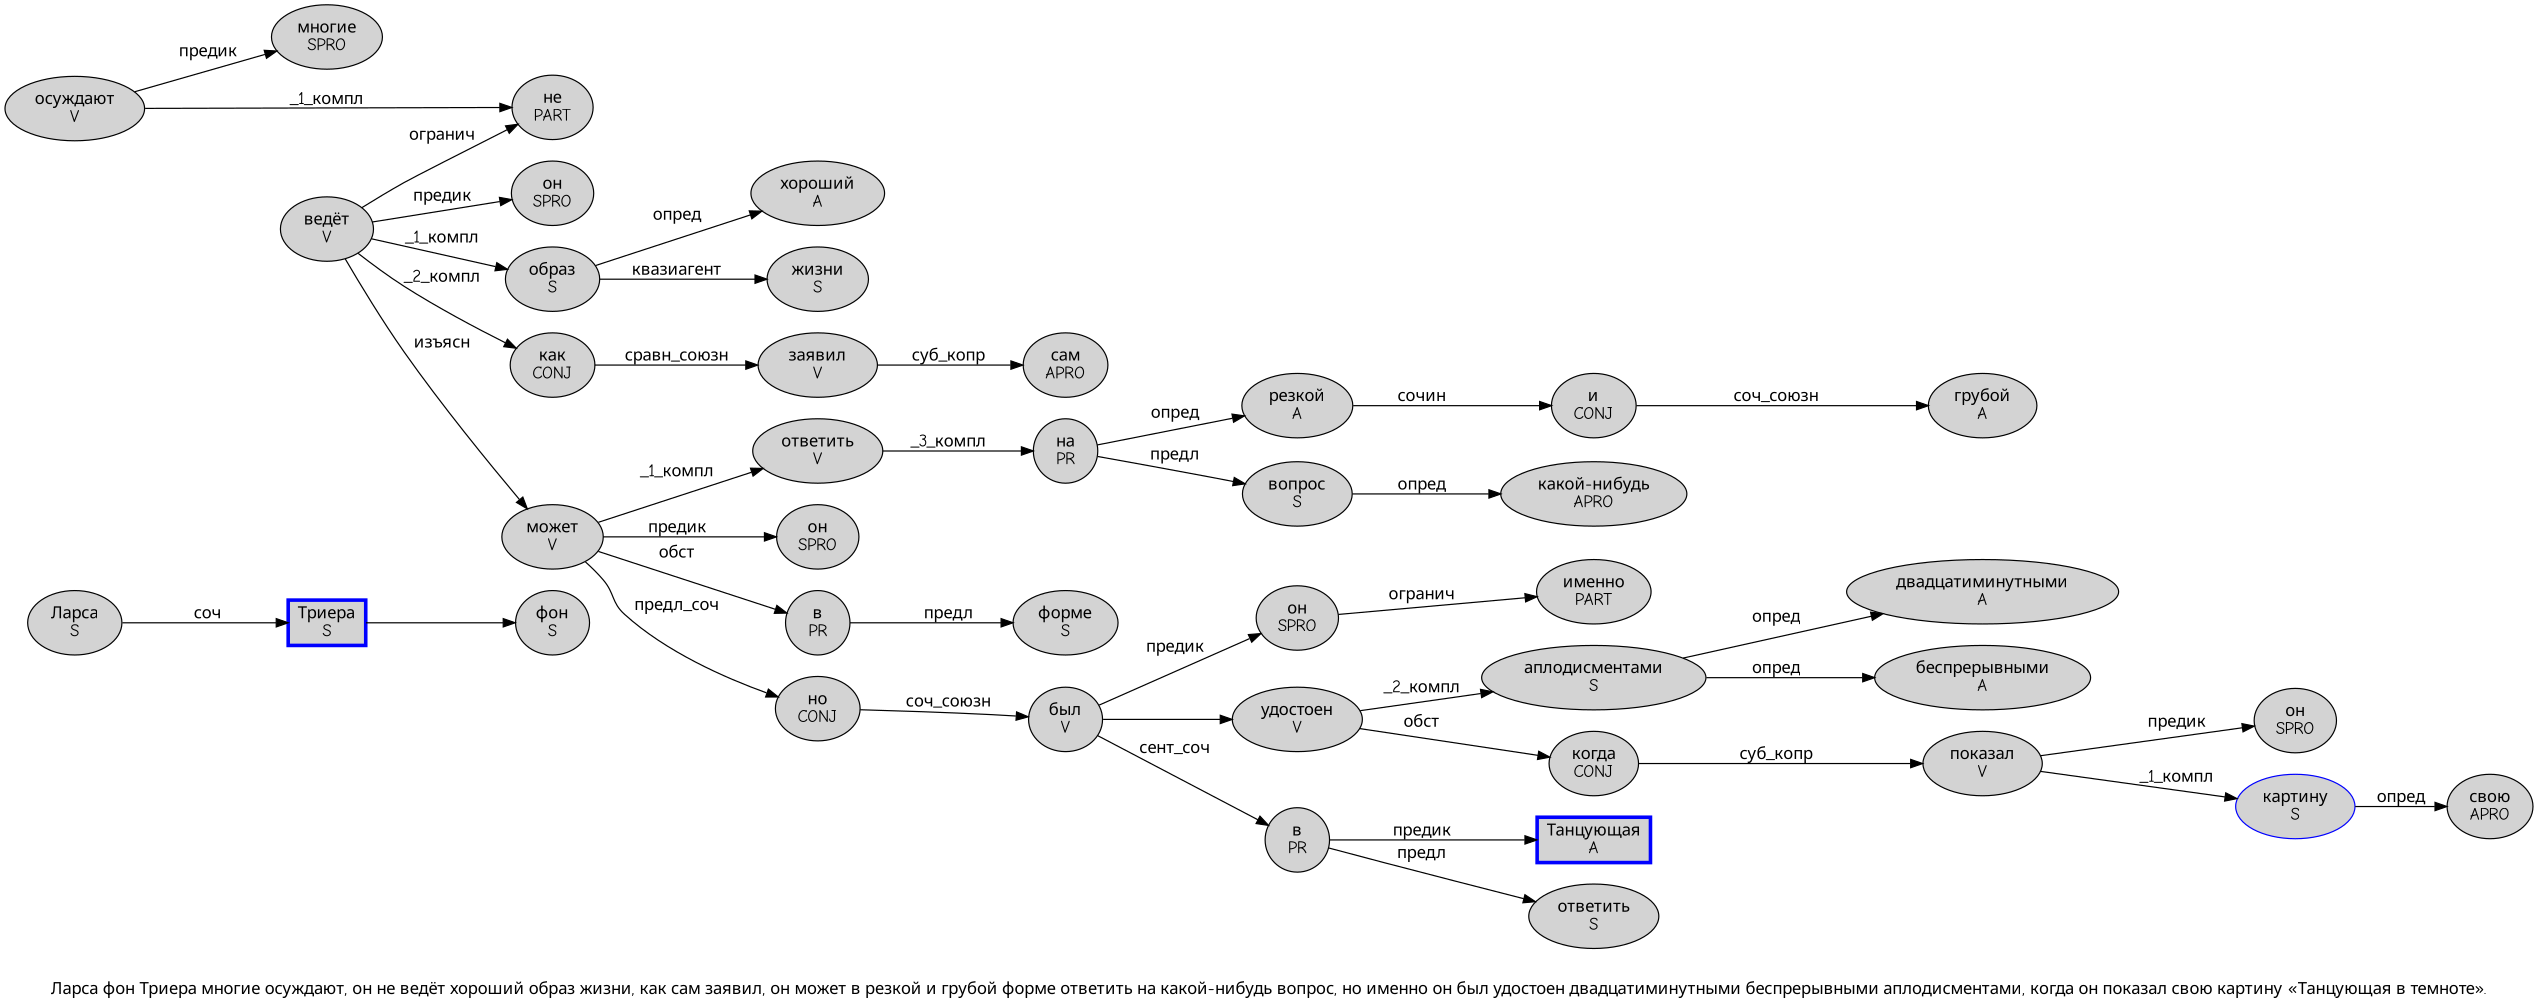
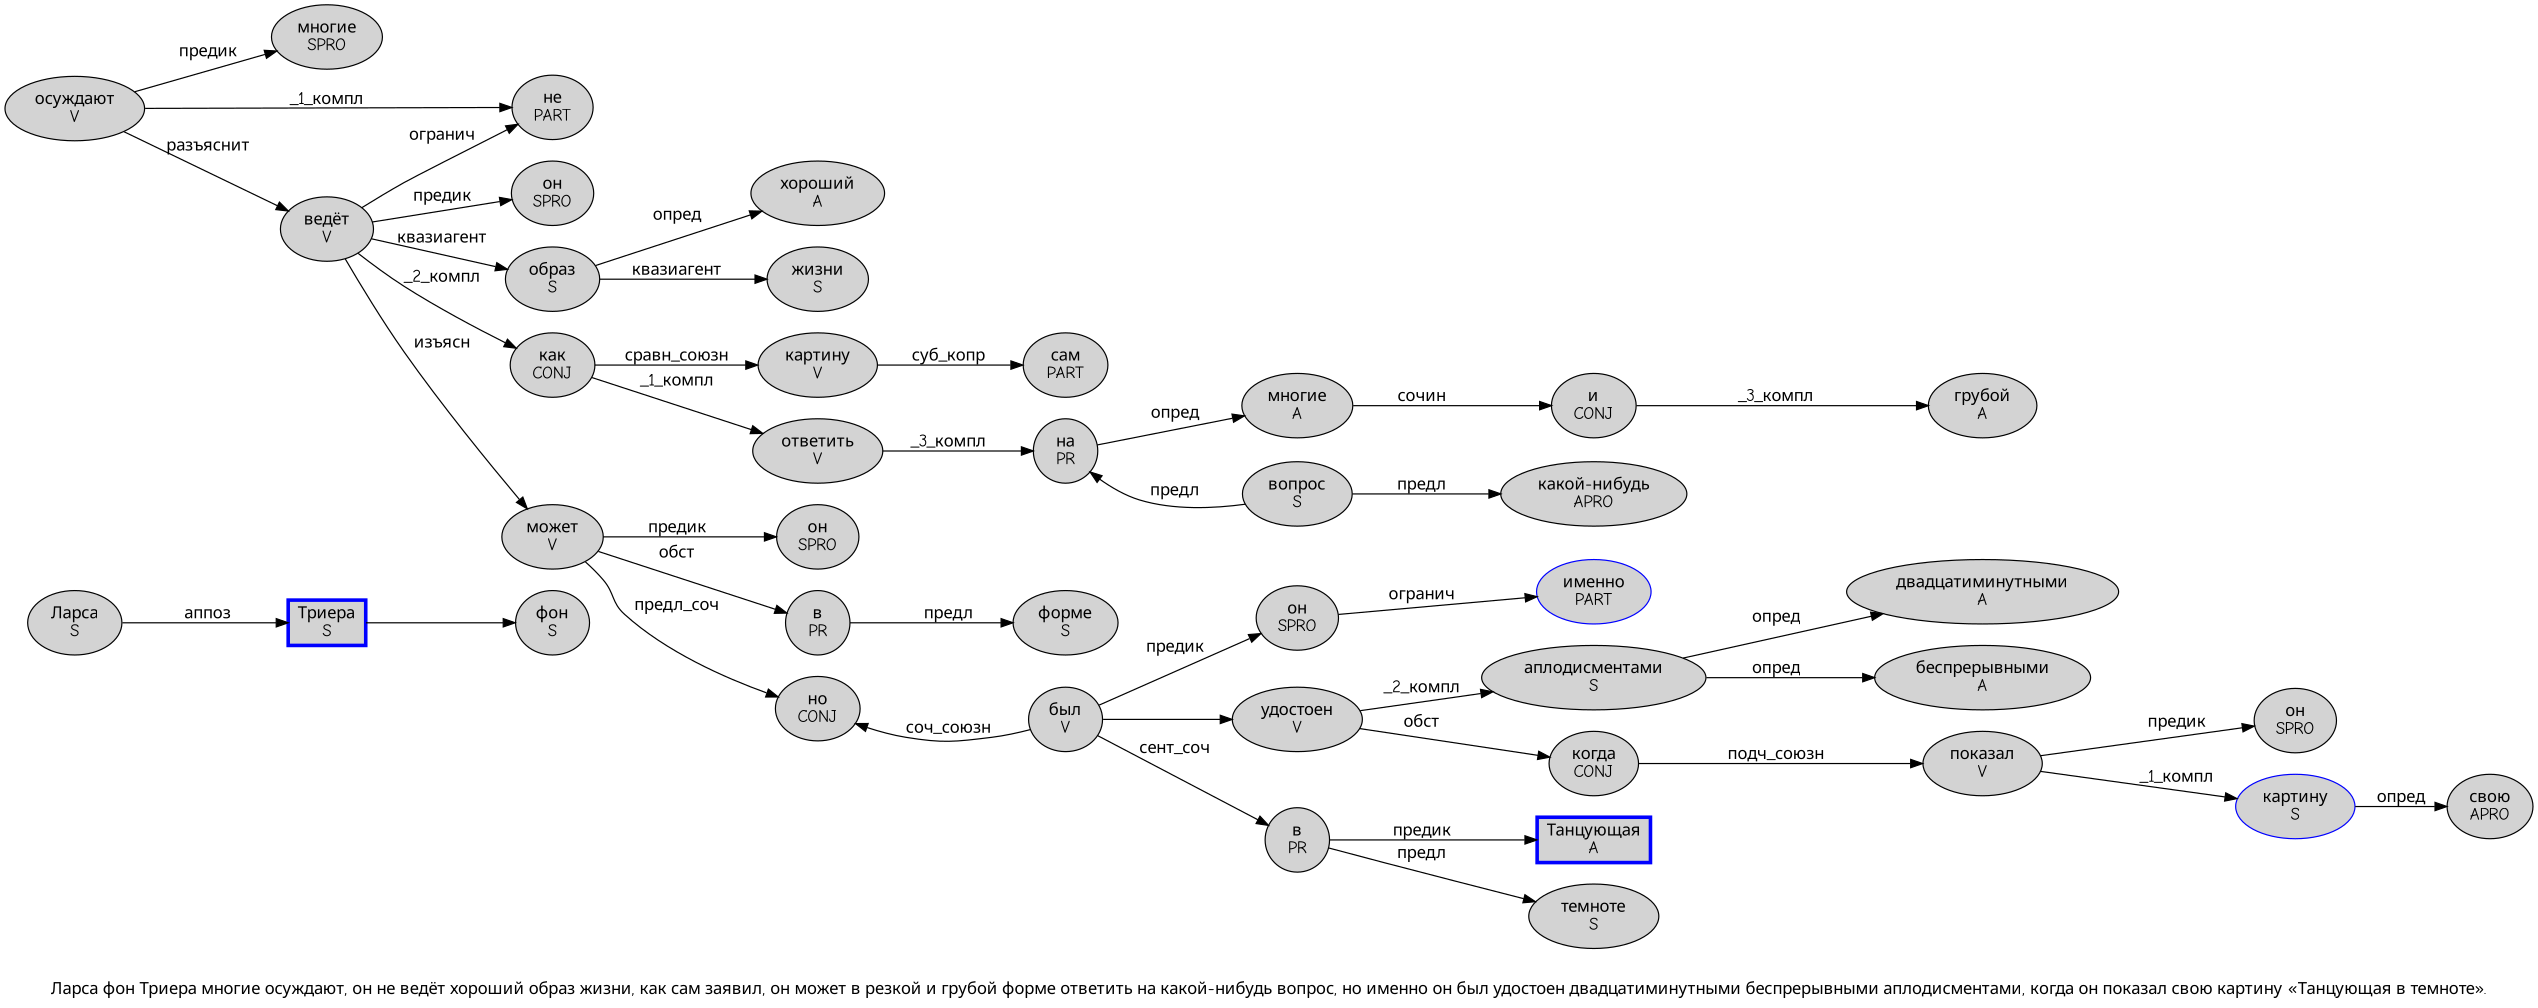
none -> (201, 169)
(442, 238) -> (442, 238)
(818, 365) -> (818, 365)
(1066, 365) -> (1066, 365)
(1776, 397) -> (1776, 397)
(1297, 406) -> (1297, 406)
(1166, 469) -> (1170, 506)
(1422, 485) -> (1422, 485)
(675, 497) -> (672, 404)
(1594, 592) -> (1594, 592)
(208, 614) -> (208, 614)
(938, 712) -> (948, 741)
(1776, 755) -> (1776, 755)
(1594, 916) -> (1594, 916)
